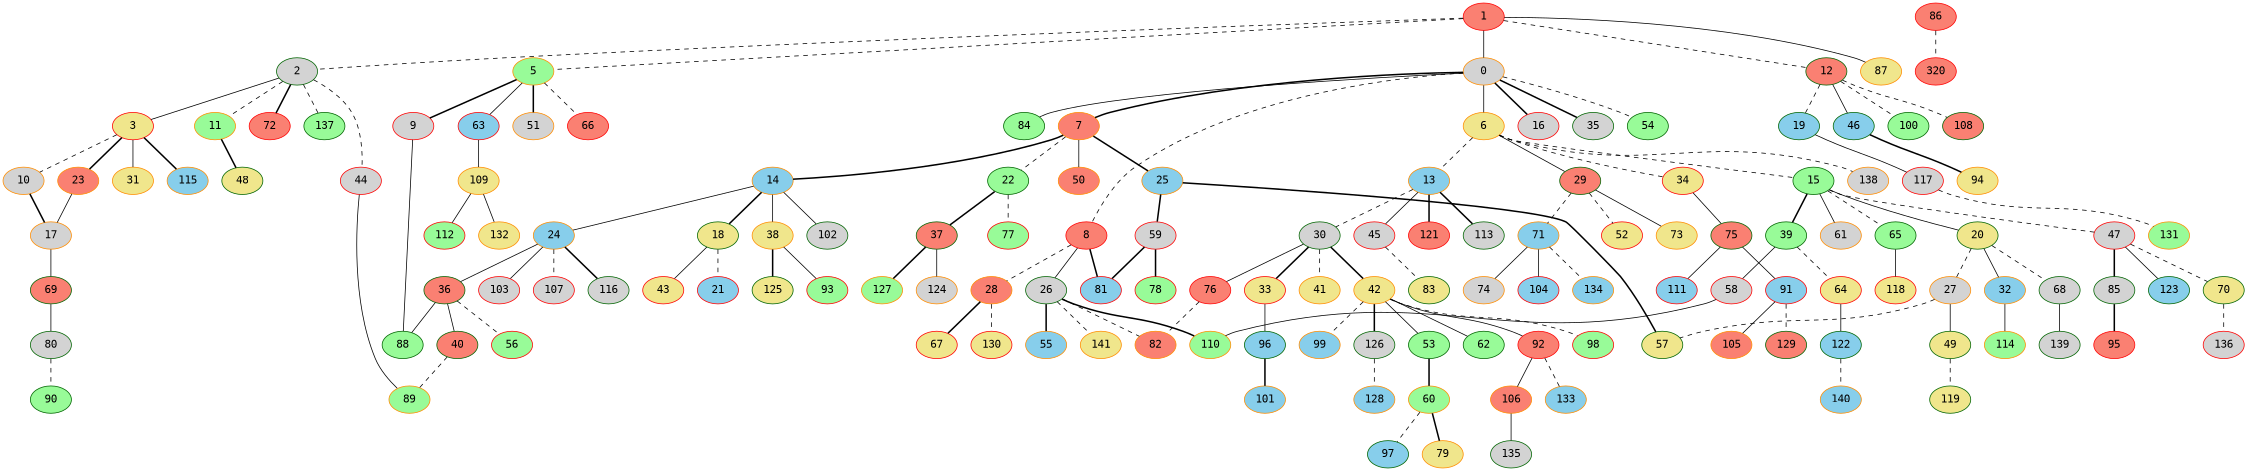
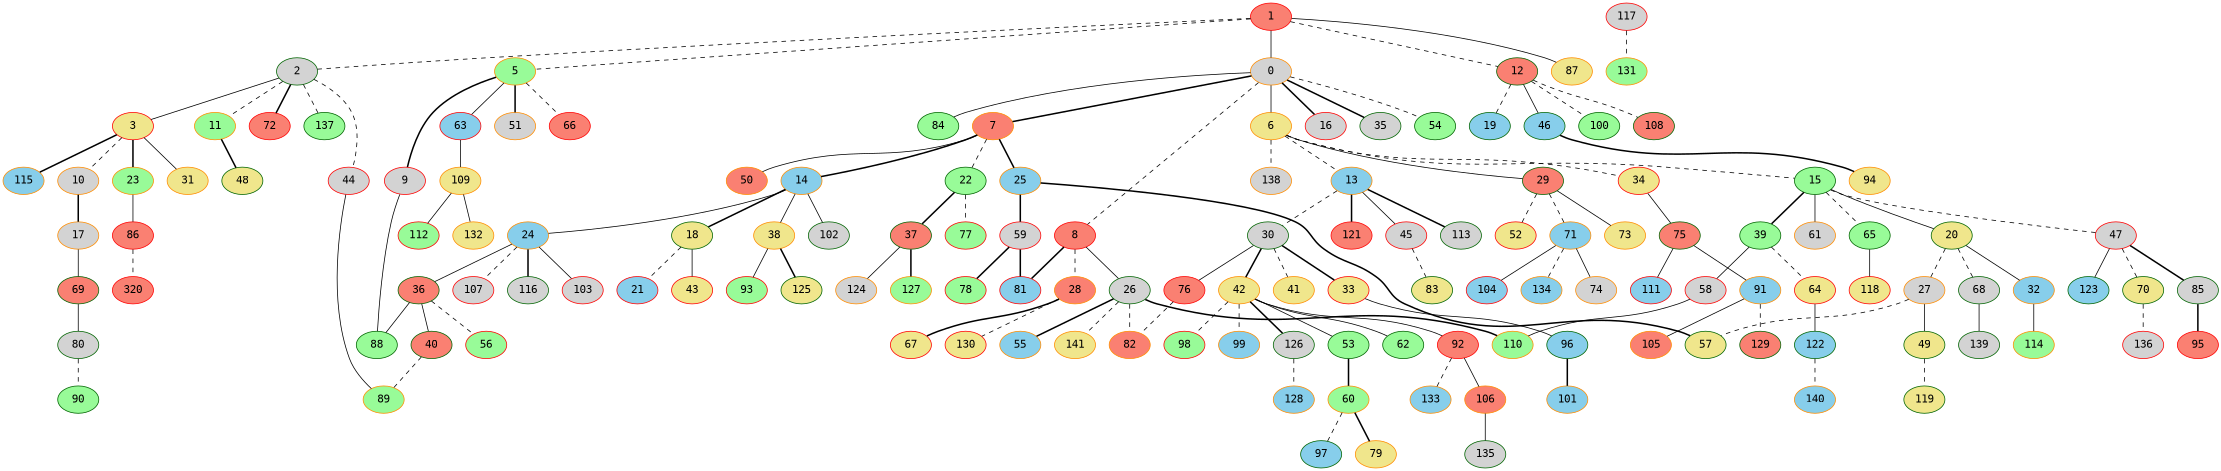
(1861, 153) -> none
(78, 181) -> (133, 181)
(65, 208) -> (133, 208)
(1786, 290) -> (1760, 290)
